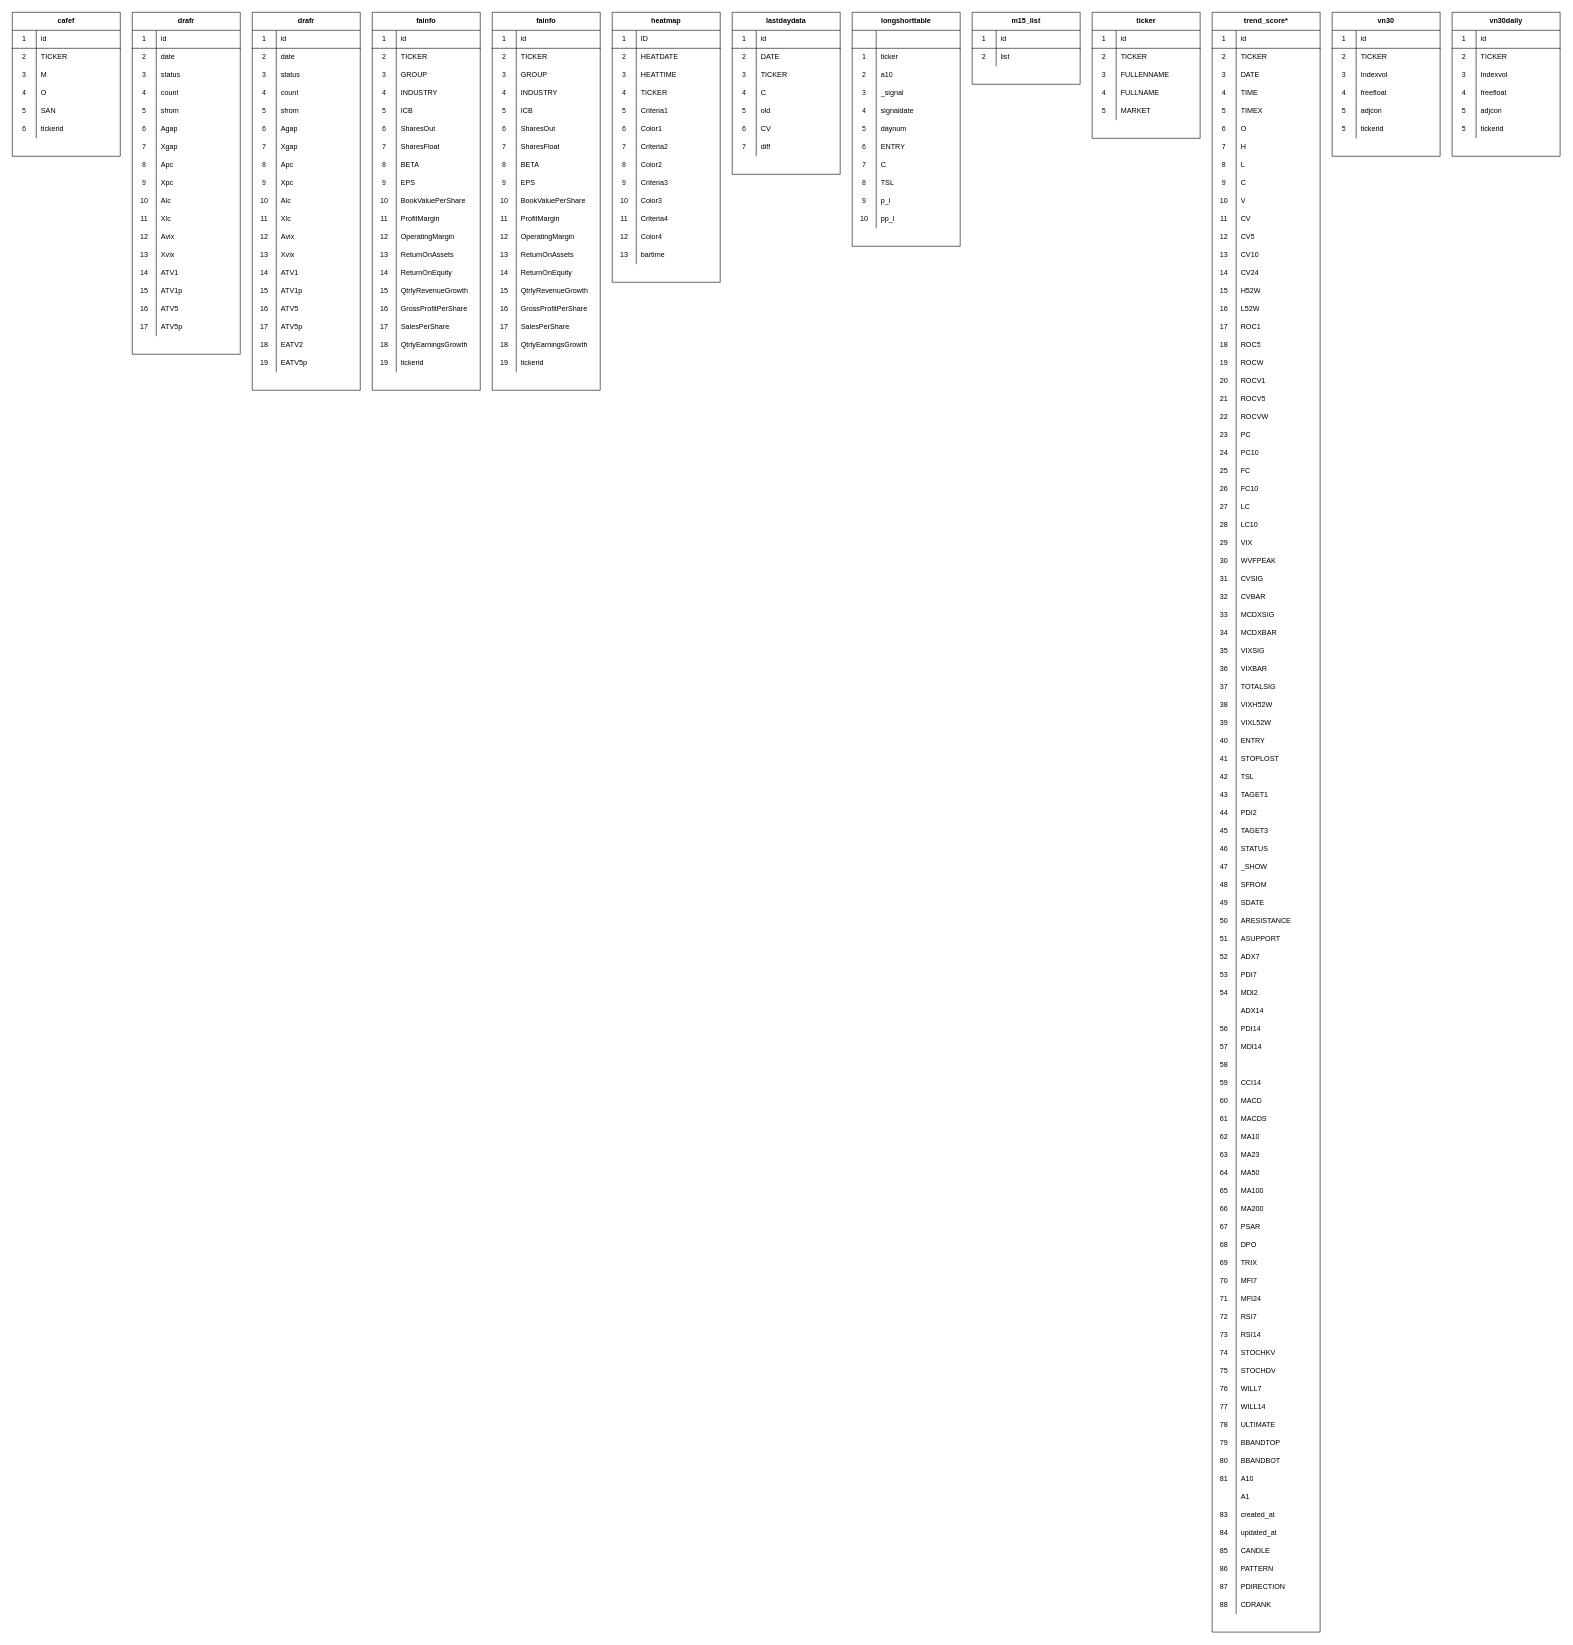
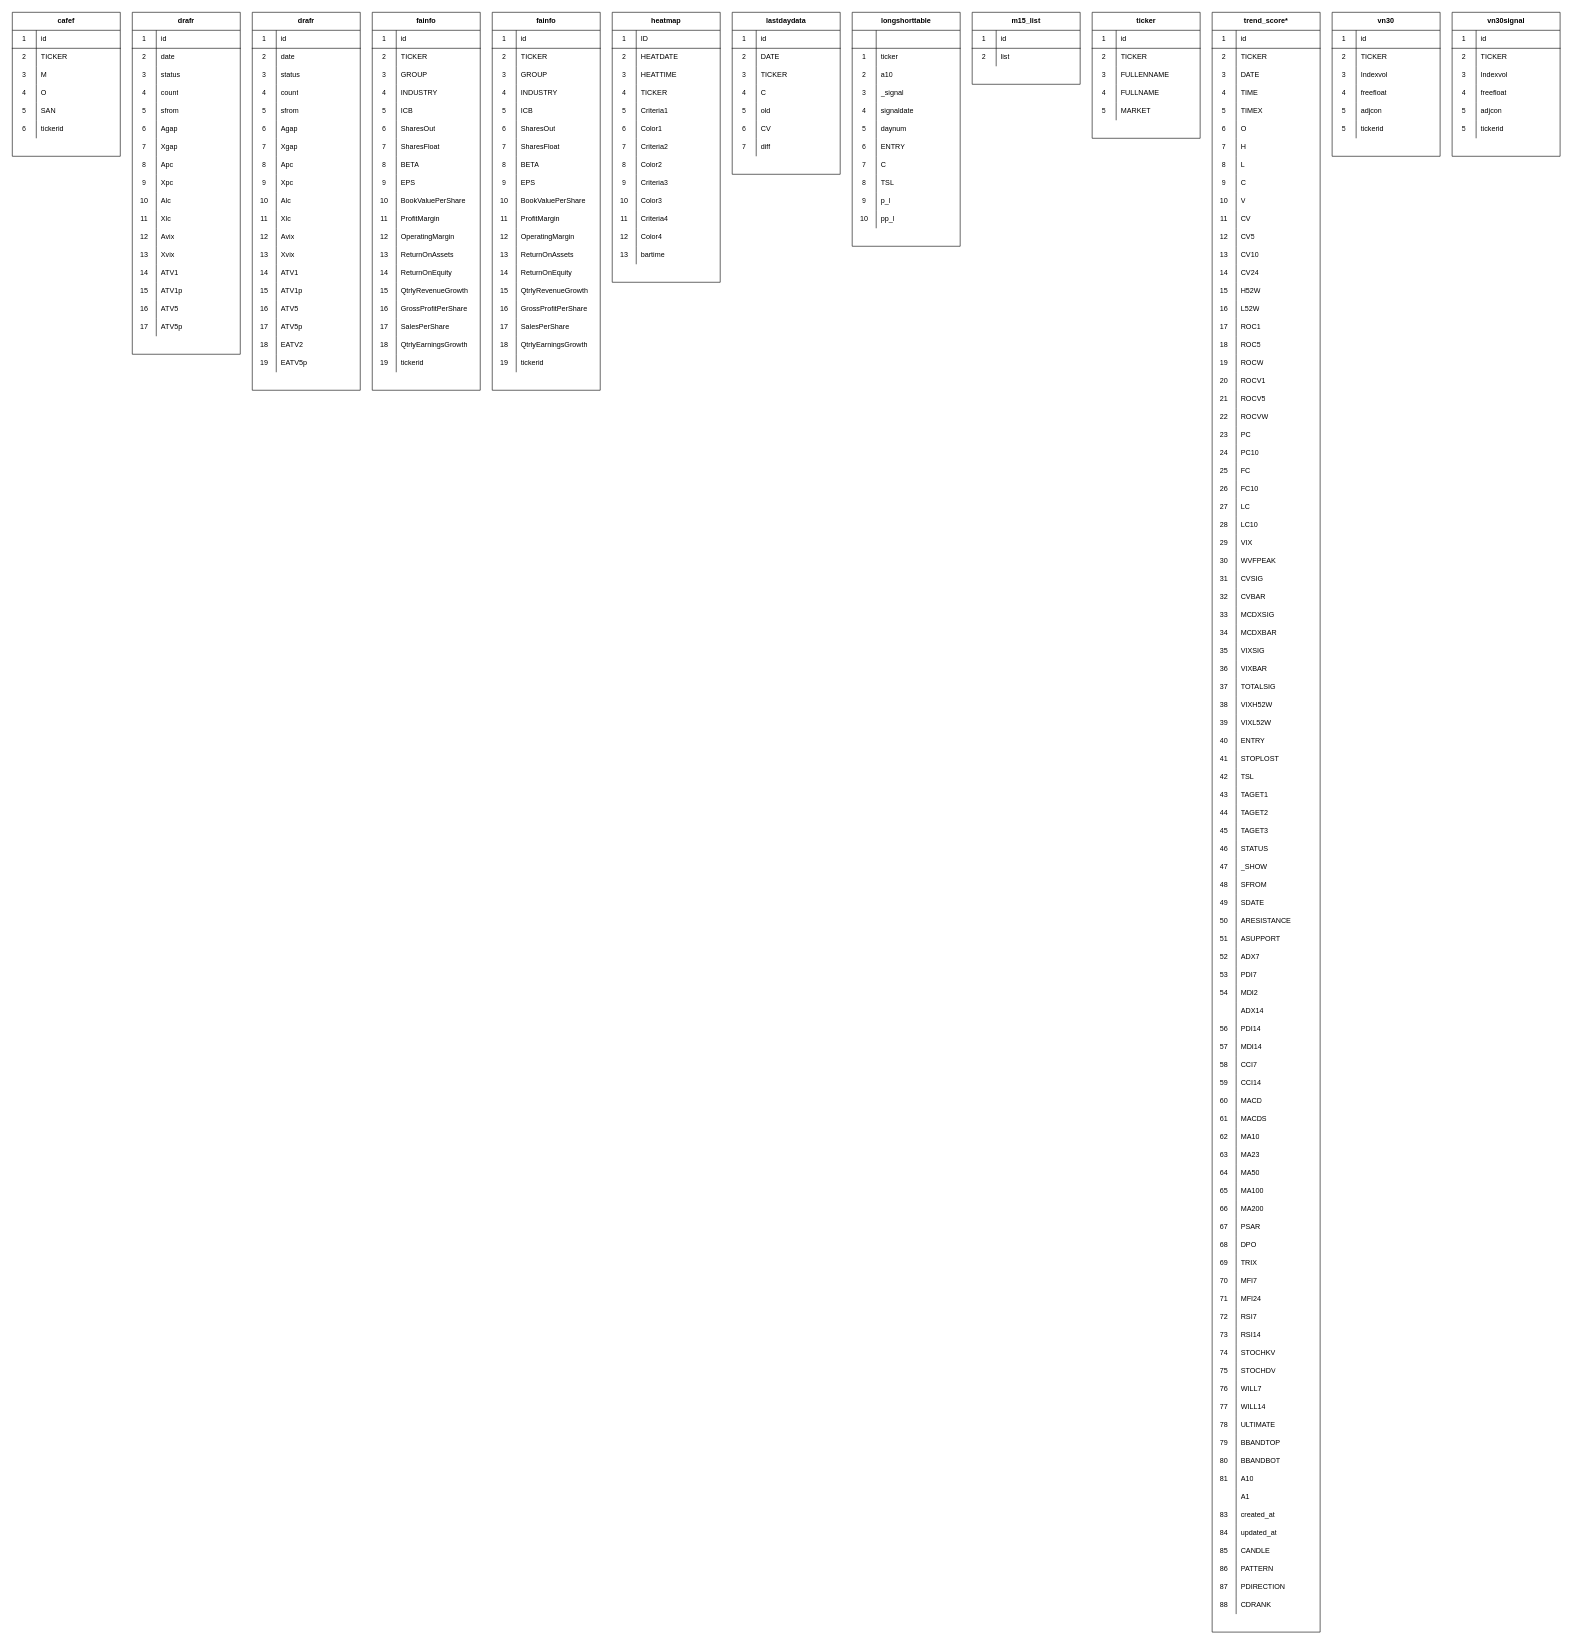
(1506, 21) -> (1506, 21)
(1249, 813) -> (1253, 813)
none -> (1278, 1065)
